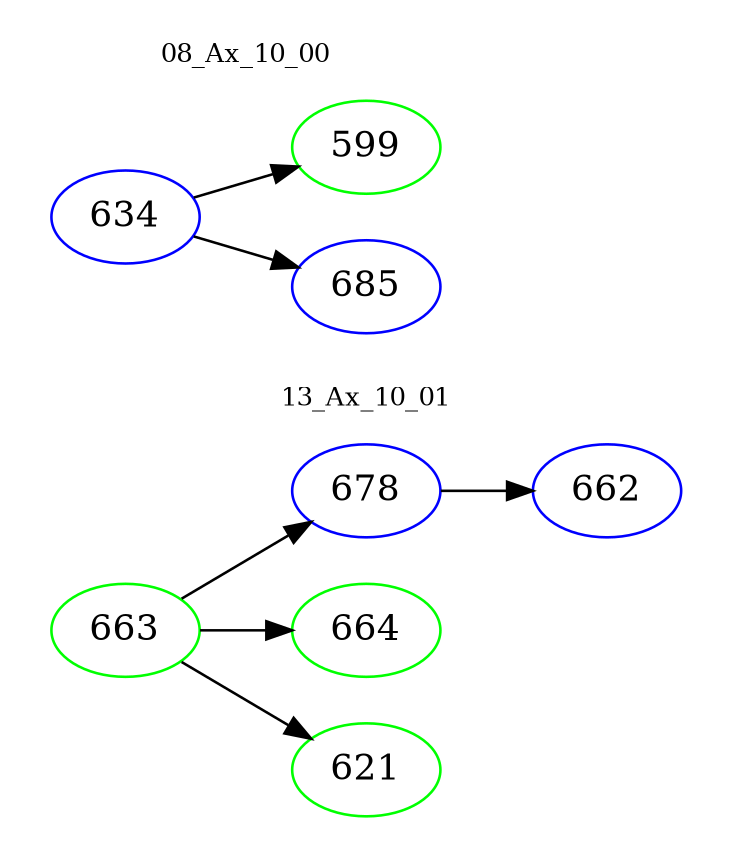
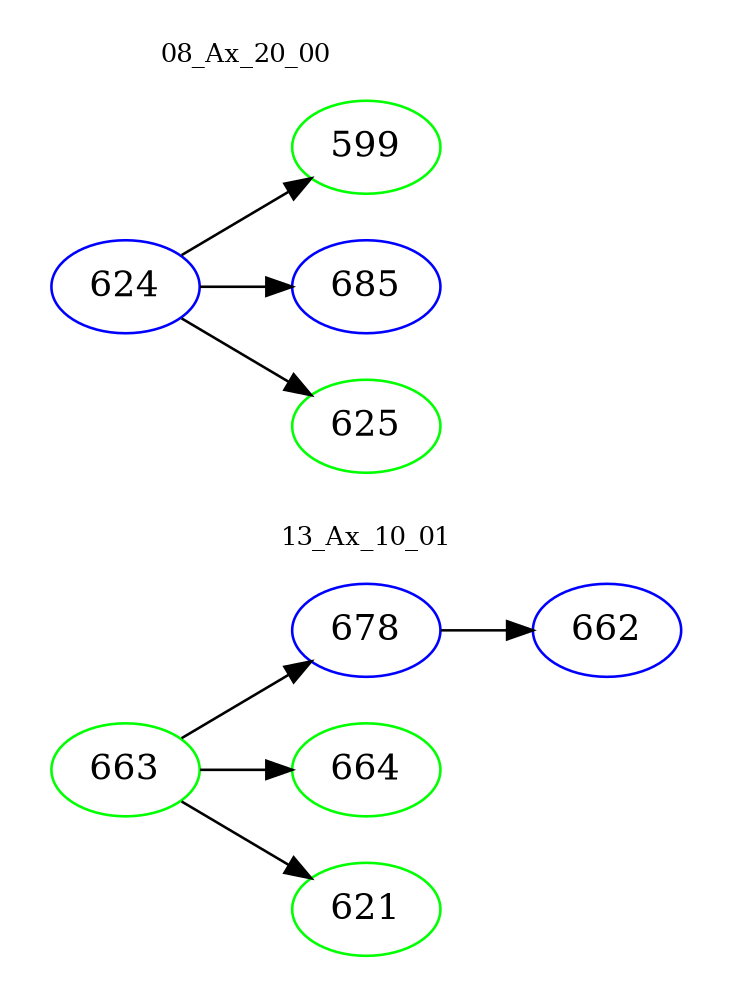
(246, 56) -> (246, 56)
(126, 217) -> (126, 287)
none -> (366, 426)
